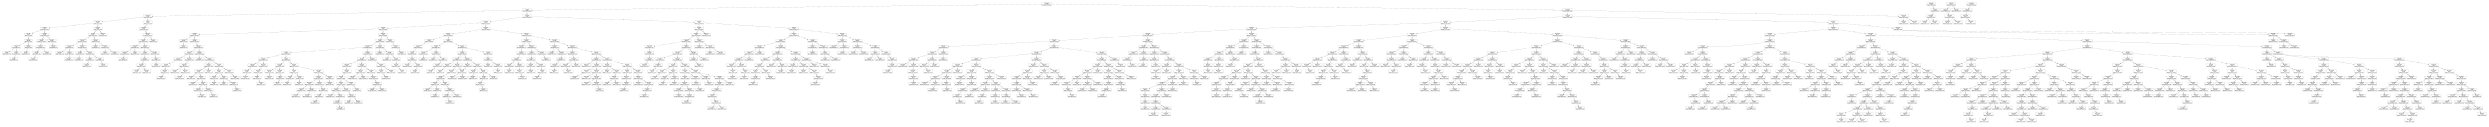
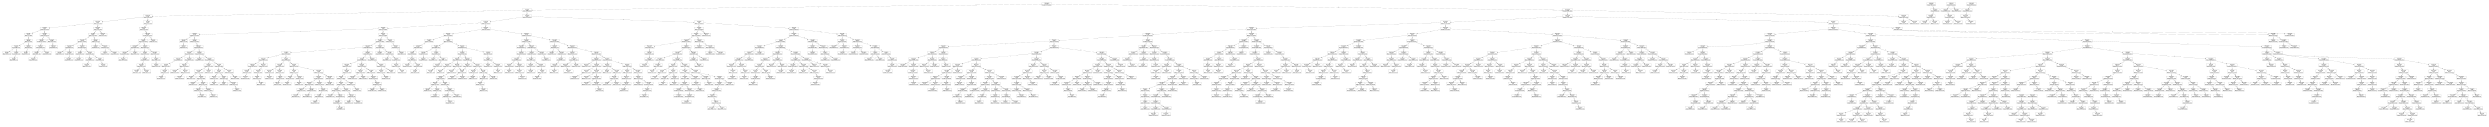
none -> (946, 65)
none -> (1655, 71)
(2028, 90) -> none
none -> (2218, 96)
